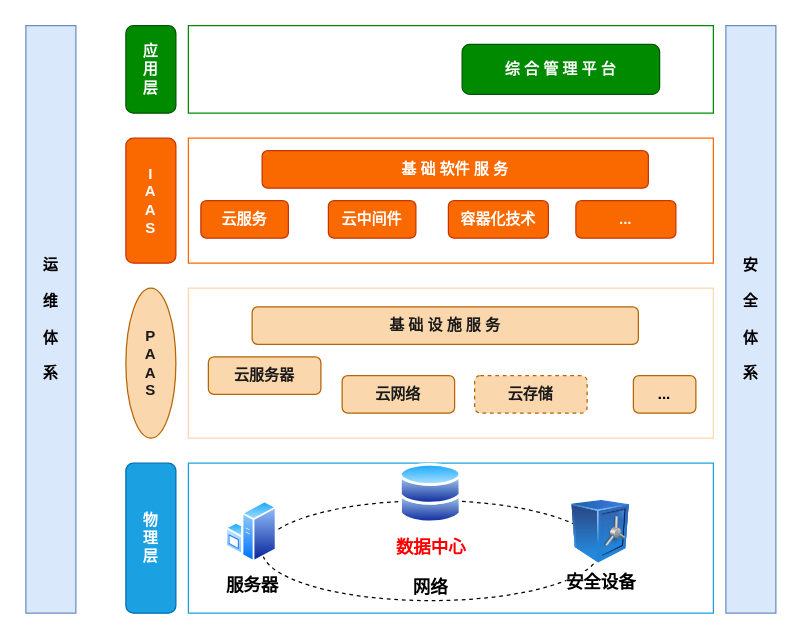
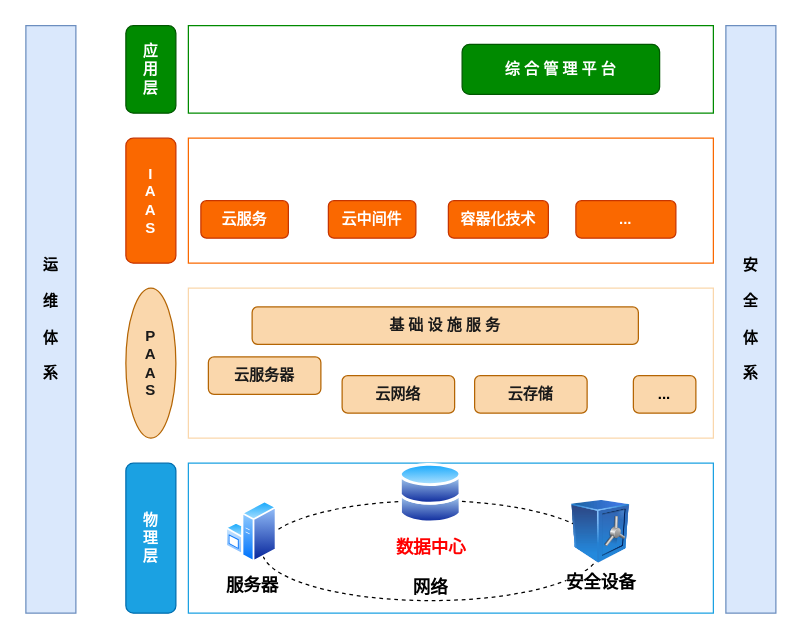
(455, 169) -> none
(531, 394) -> (531, 394)
